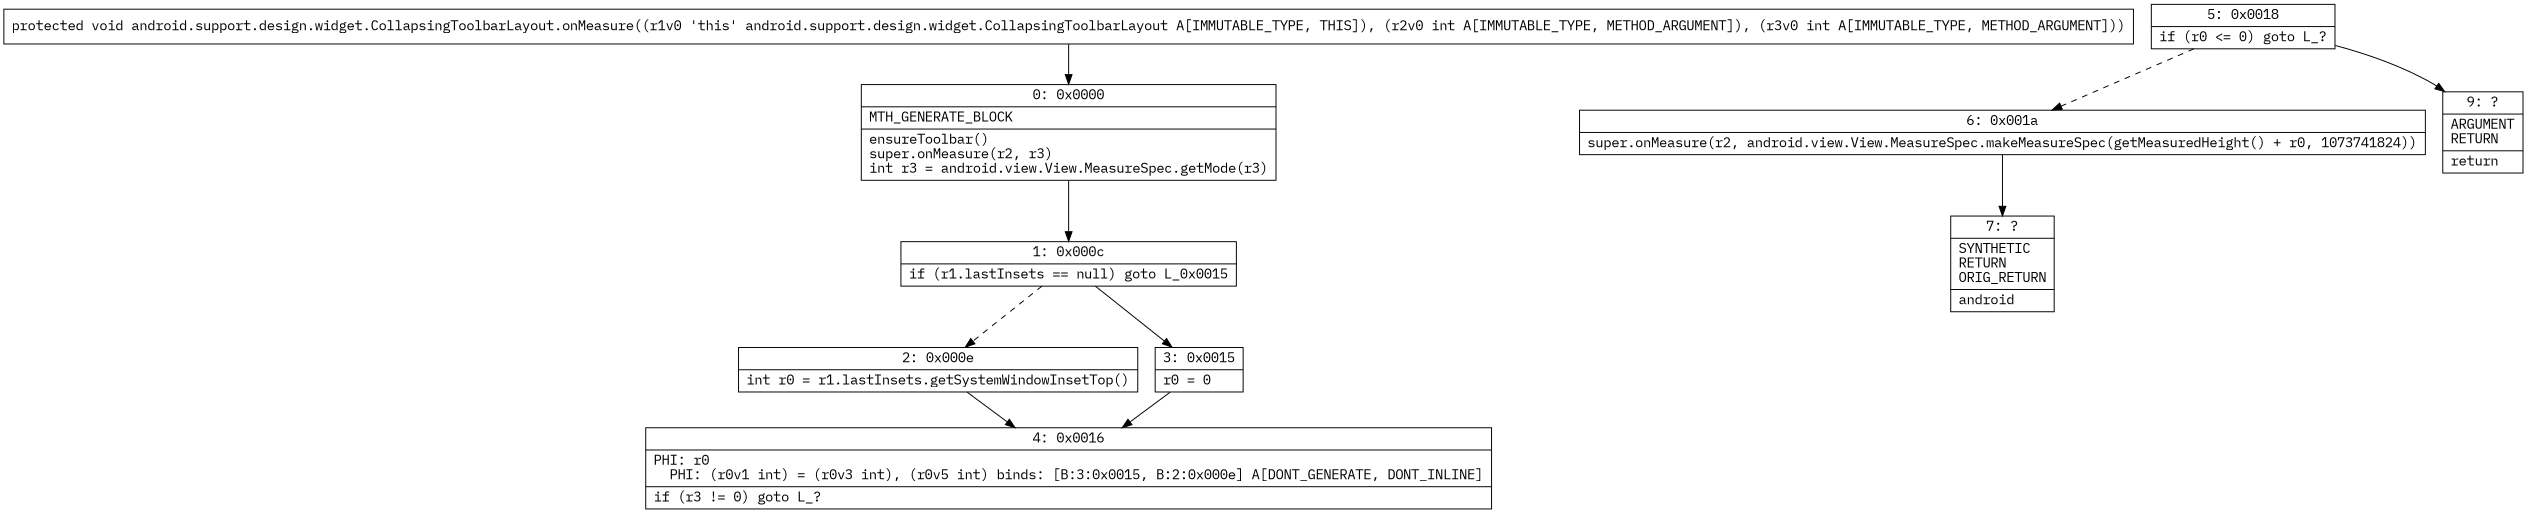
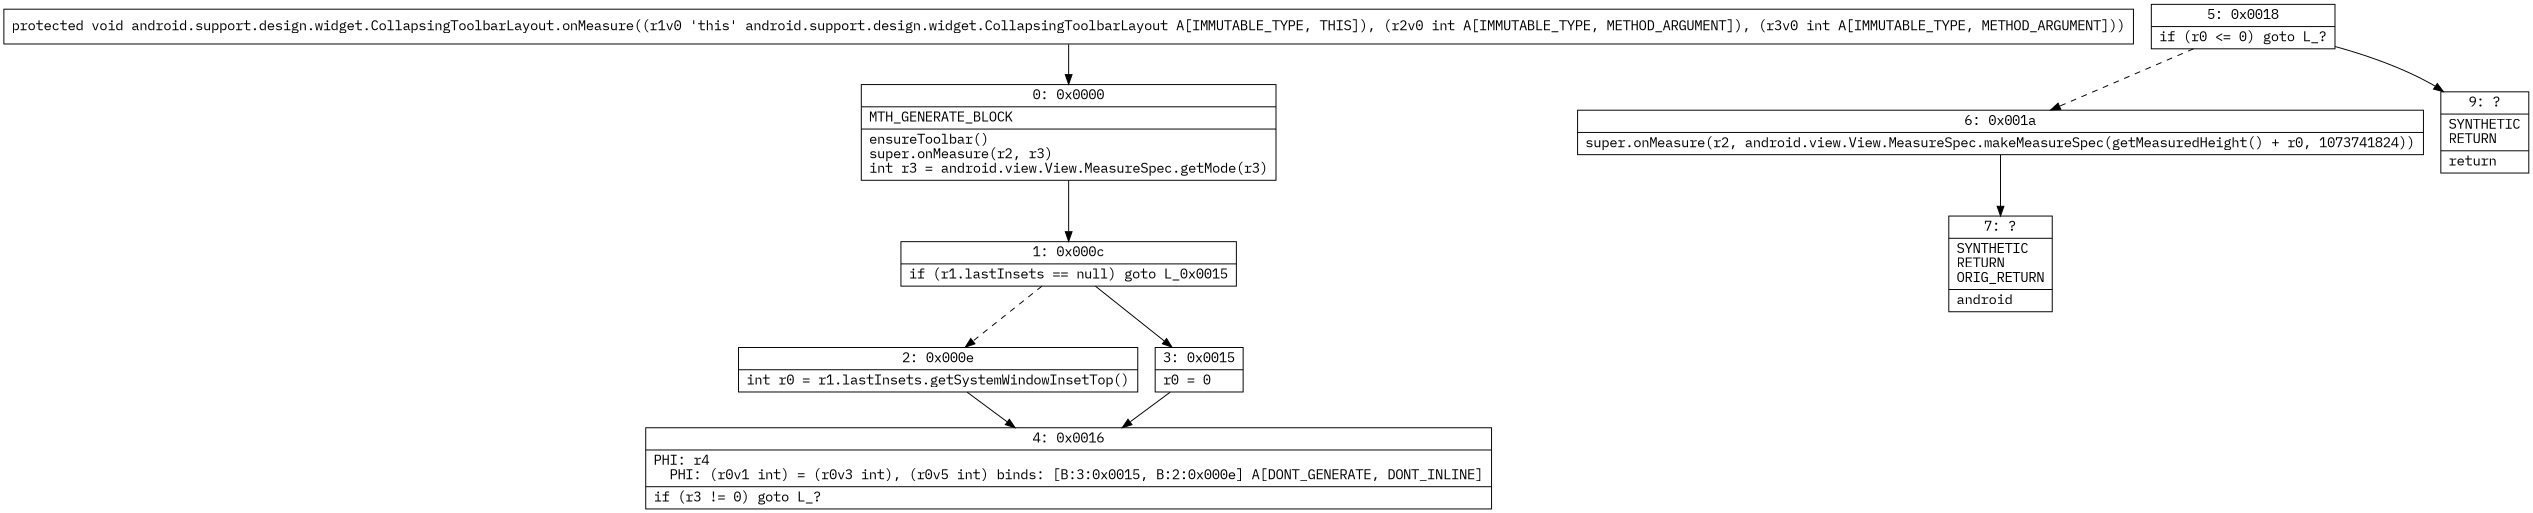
(2483, 125) -> (2485, 125)
(686, 461) -> (686, 461)
